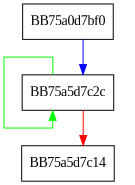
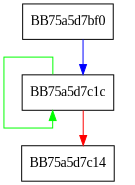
(68, 22) -> (68, 22)
(68, 93) -> (68, 93)
